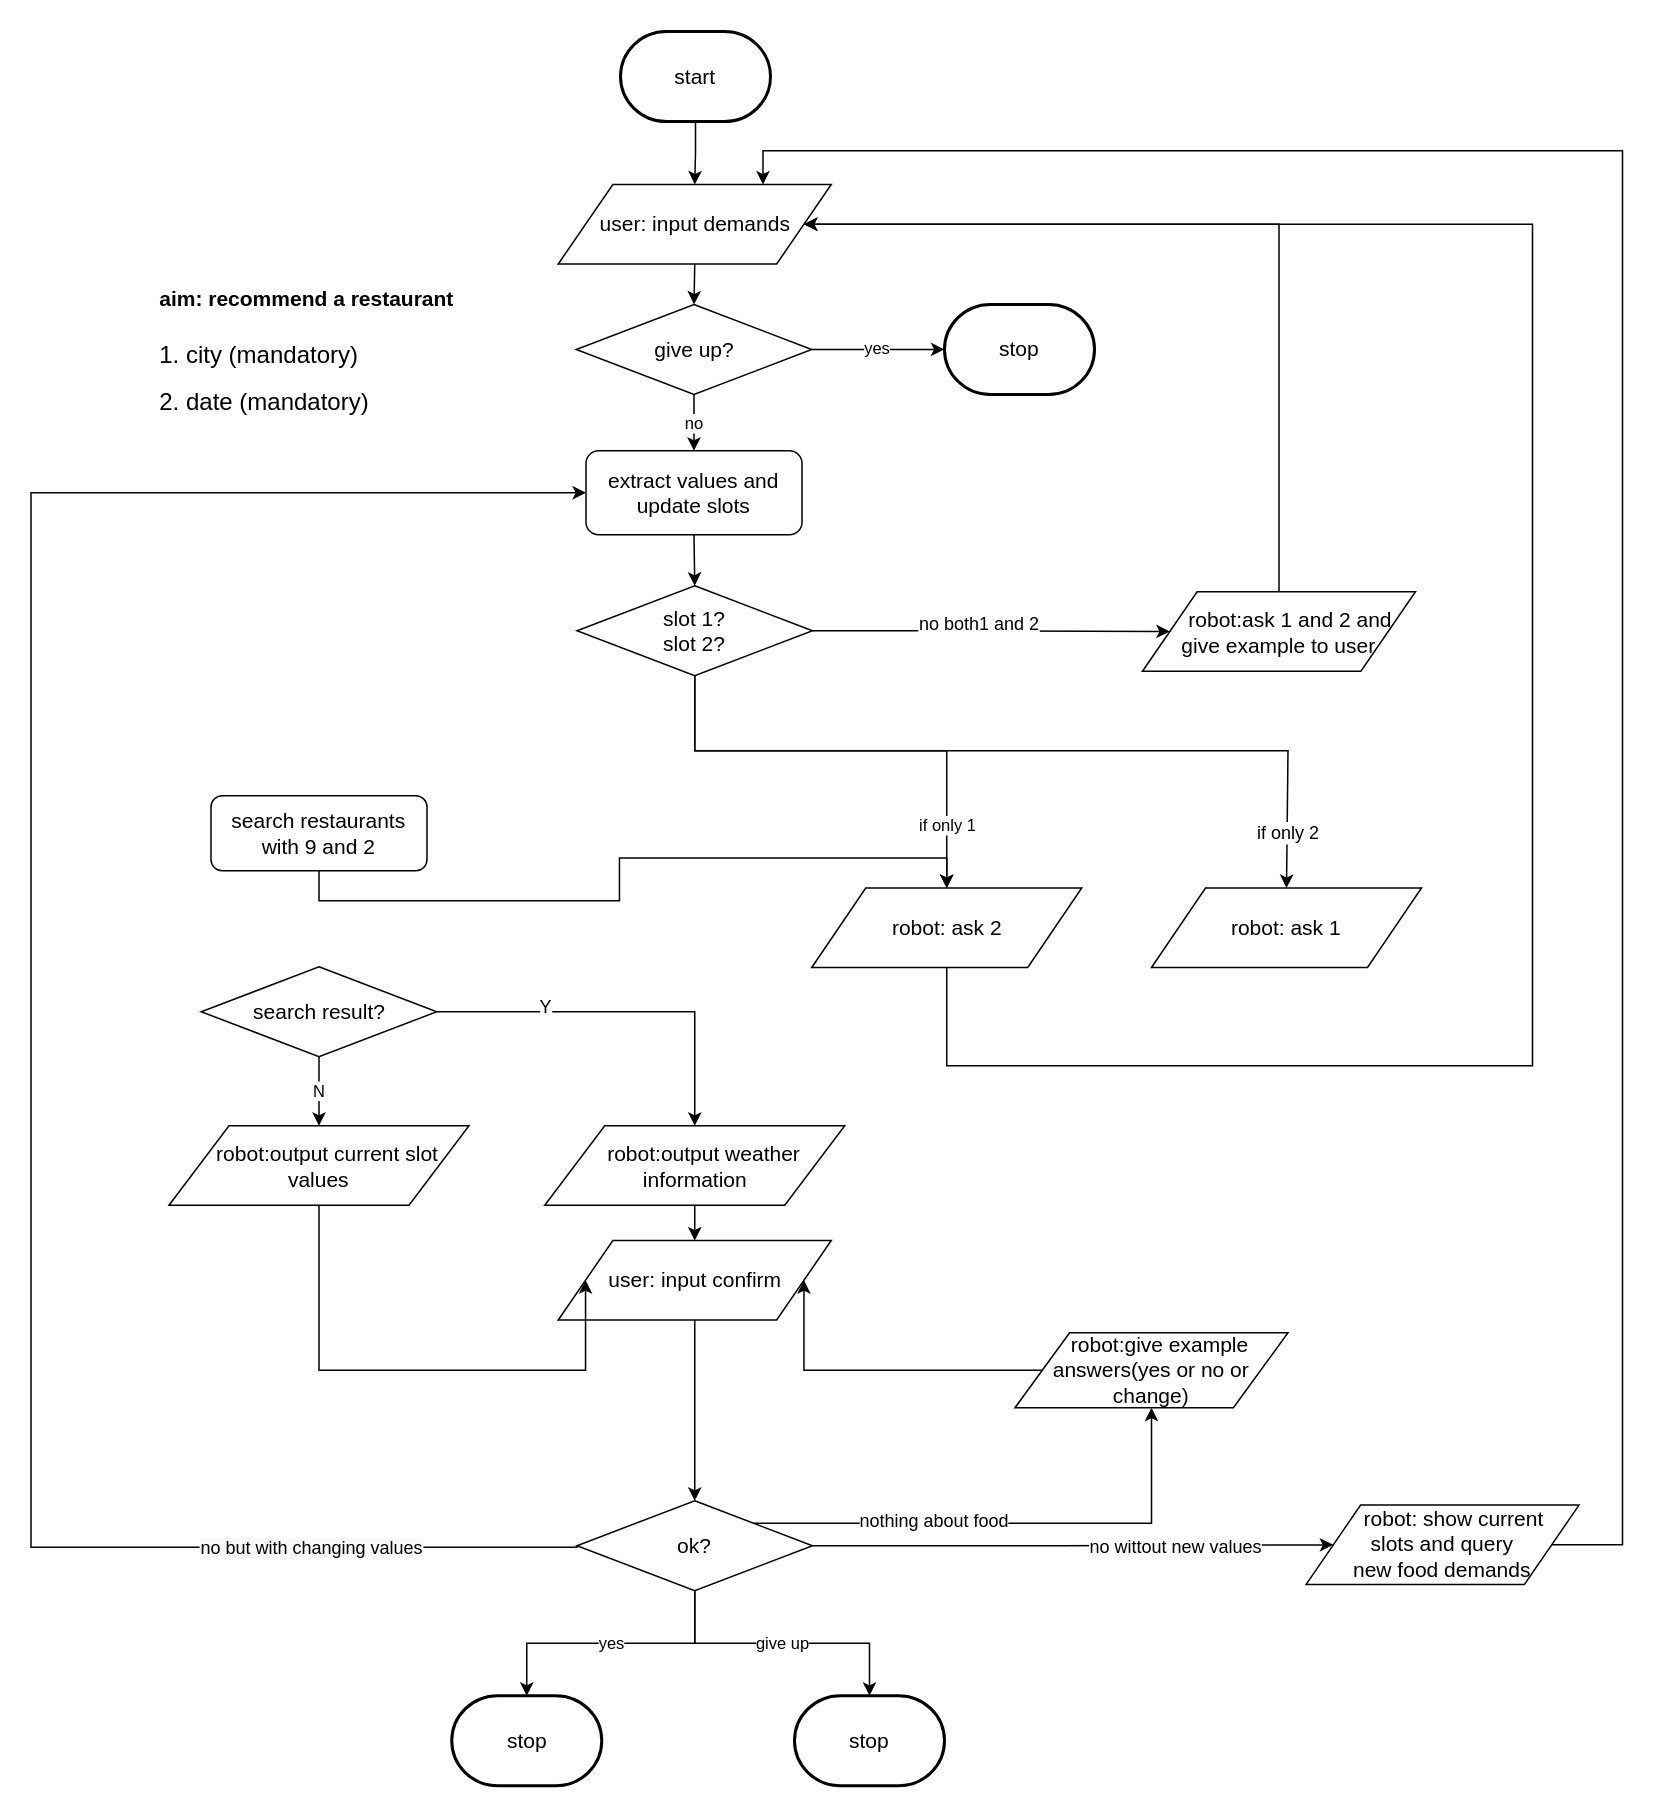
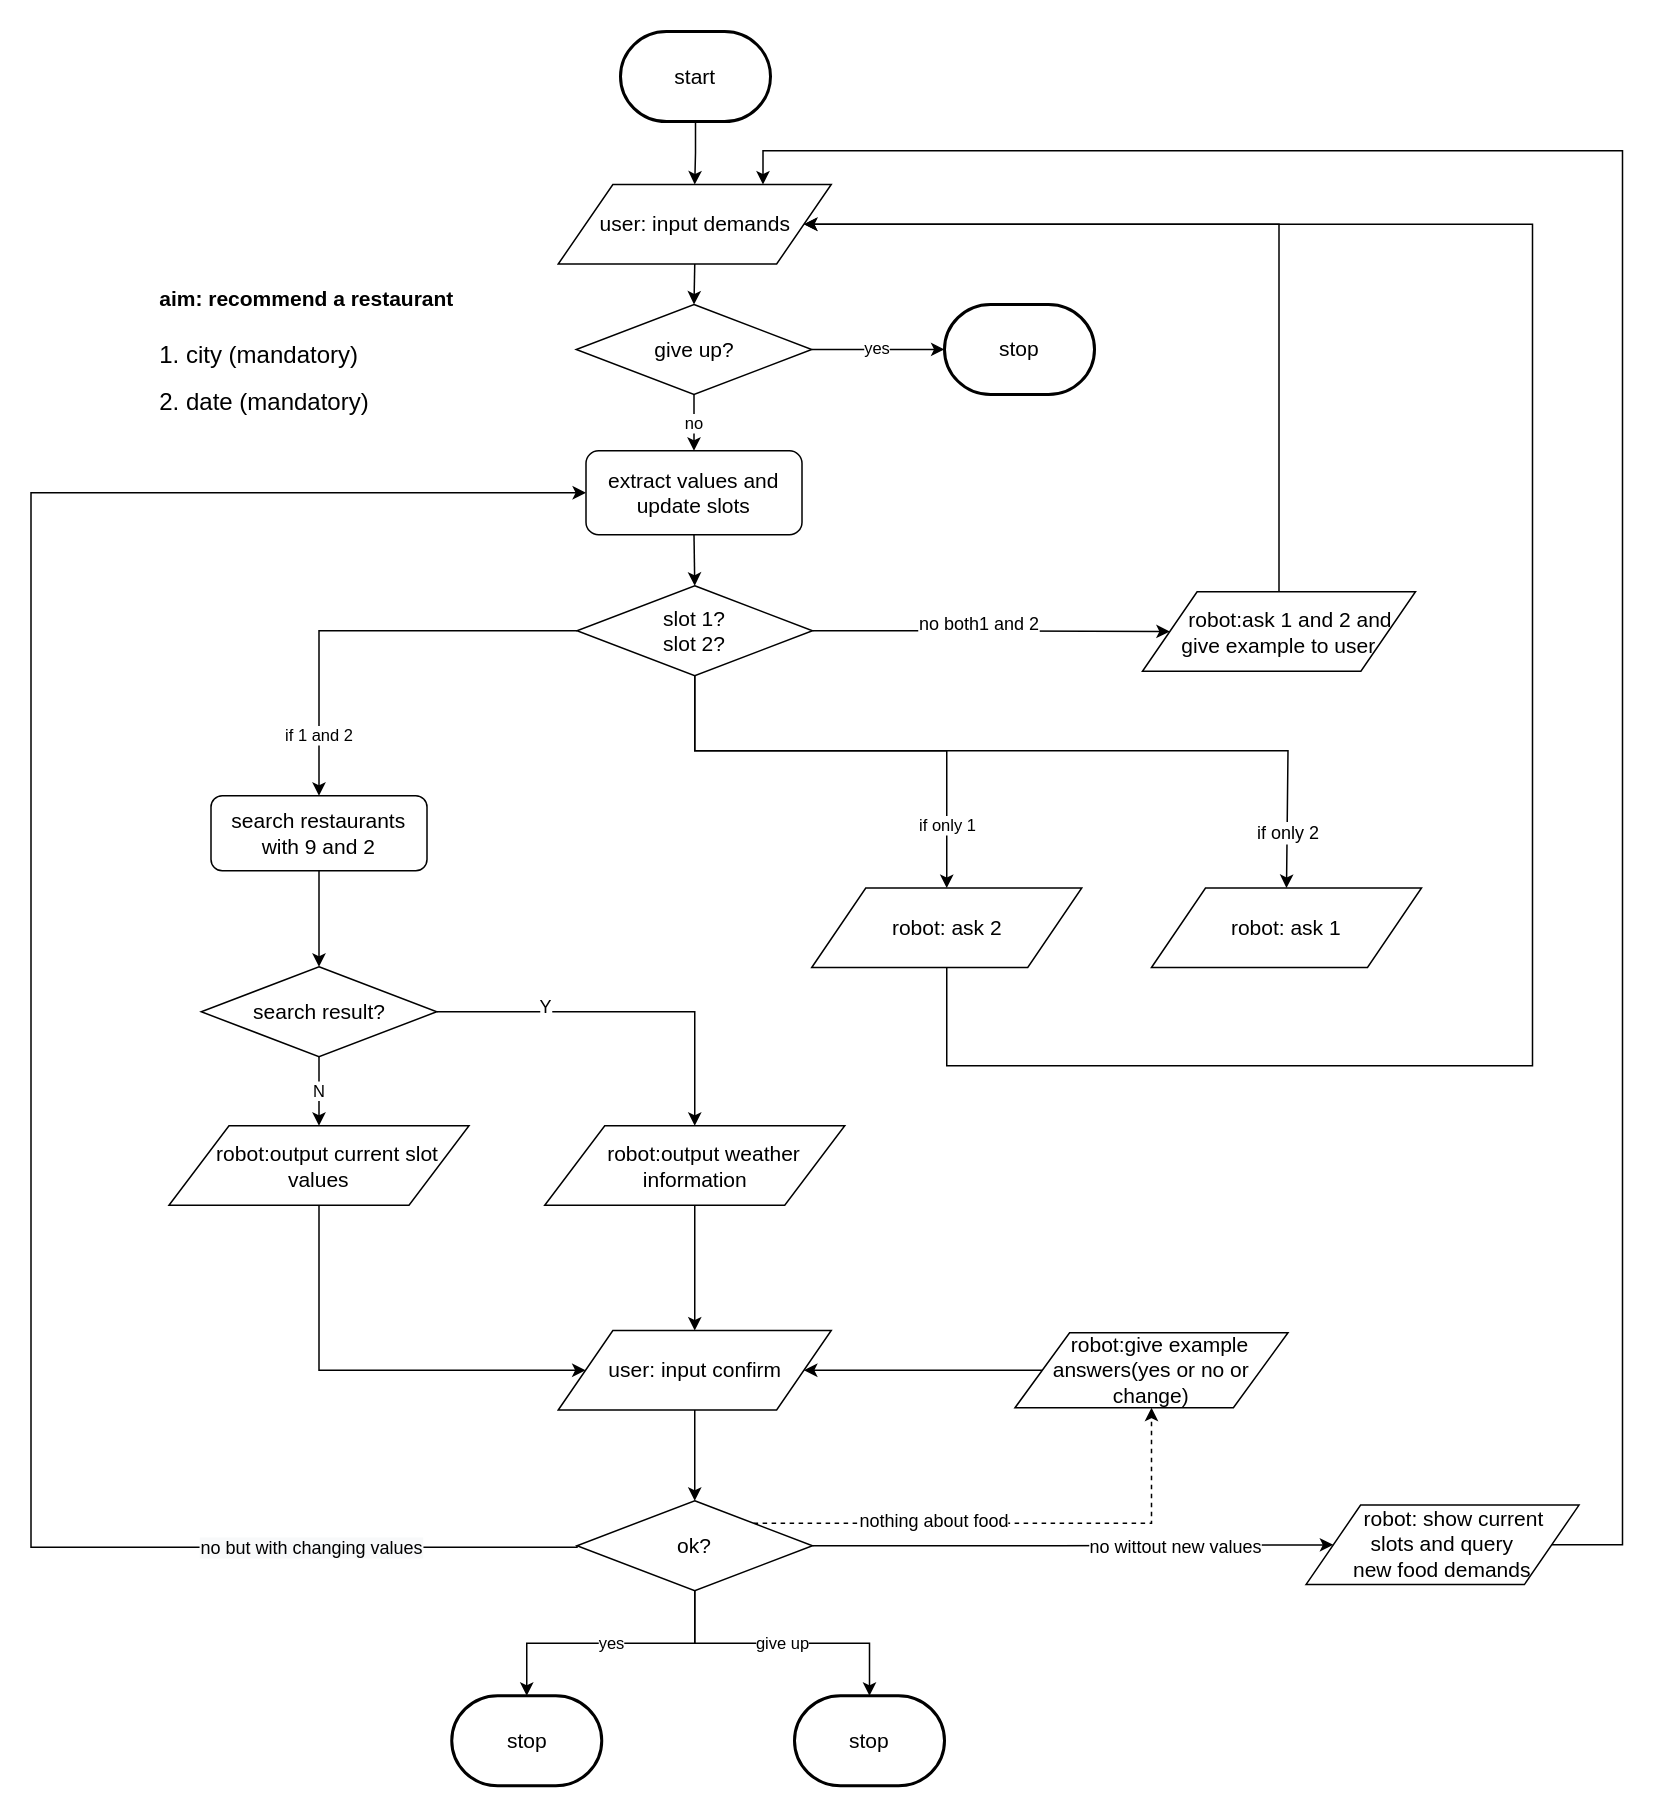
none -> (371, 631)
(619, 868) -> (319, 927)
(695, 1280) -> (695, 1370)
(1132, 1523) -> (1132, 1523)
